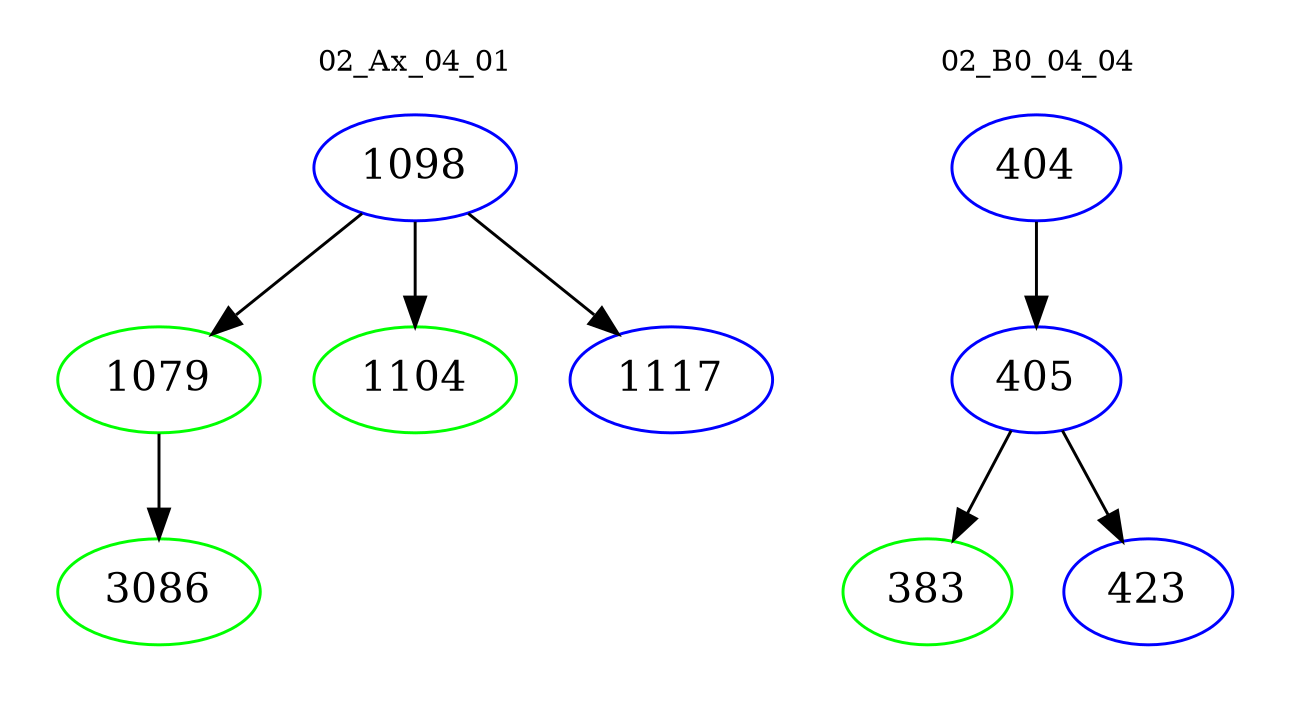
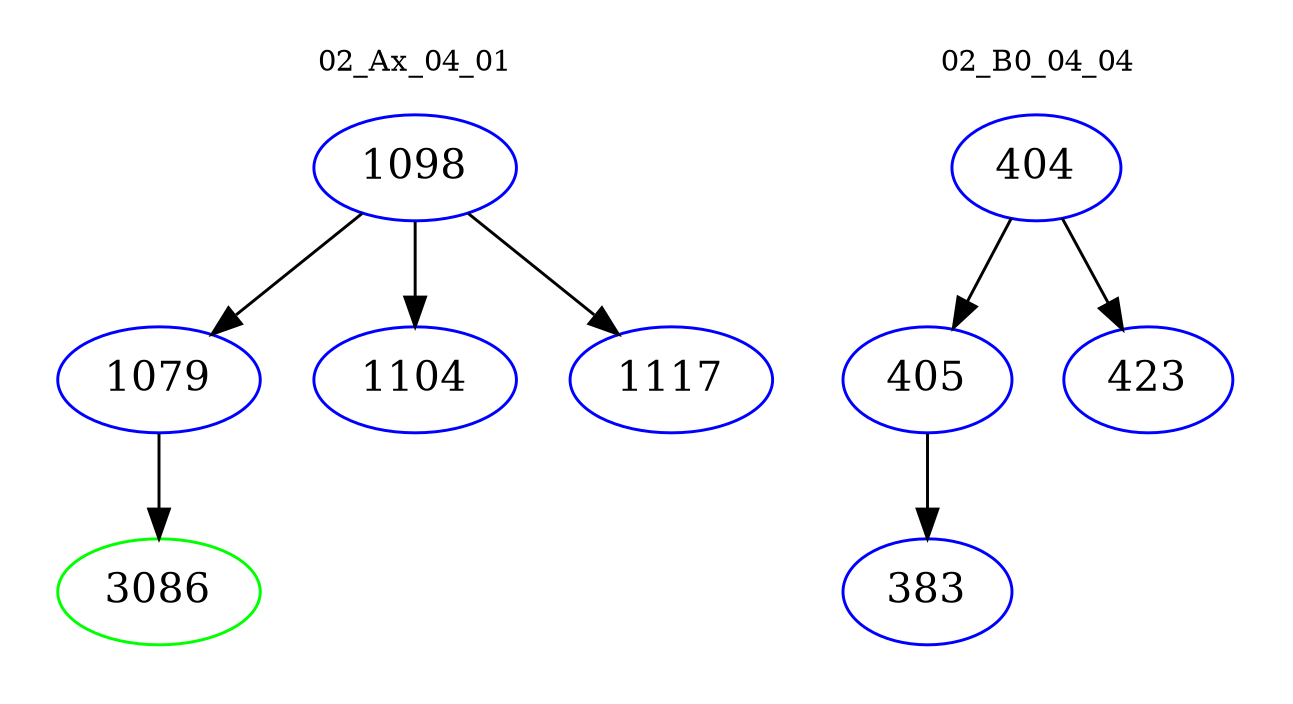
(159, 380) -> (159, 380)
(415, 380) -> (415, 380)
(1085, 473) -> (1085, 261)
(928, 592) -> (928, 592)
